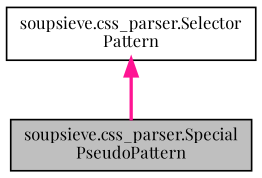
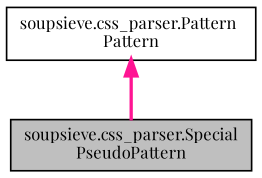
(131, 34) -> (131, 34)
